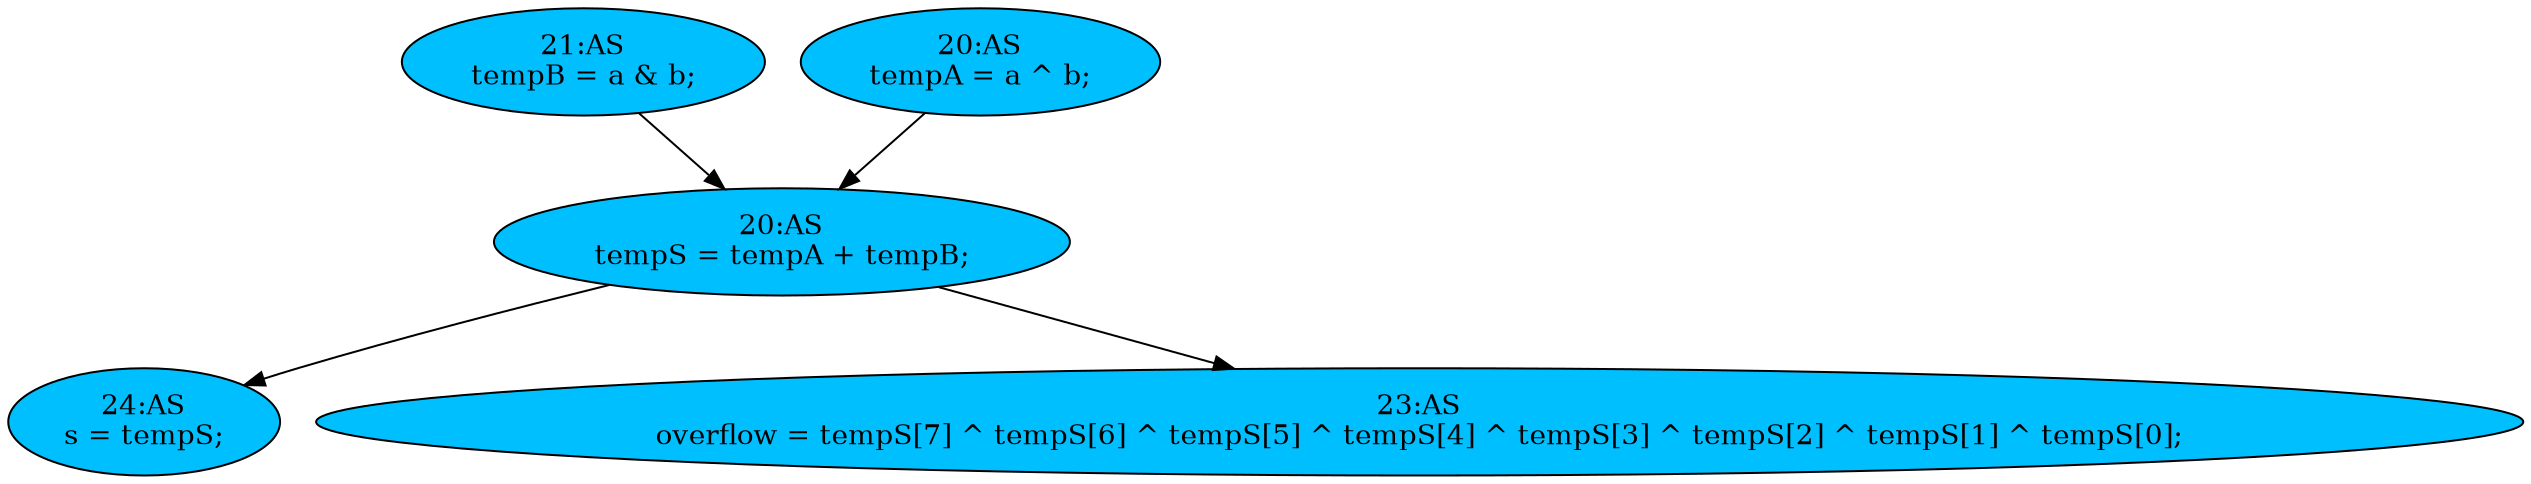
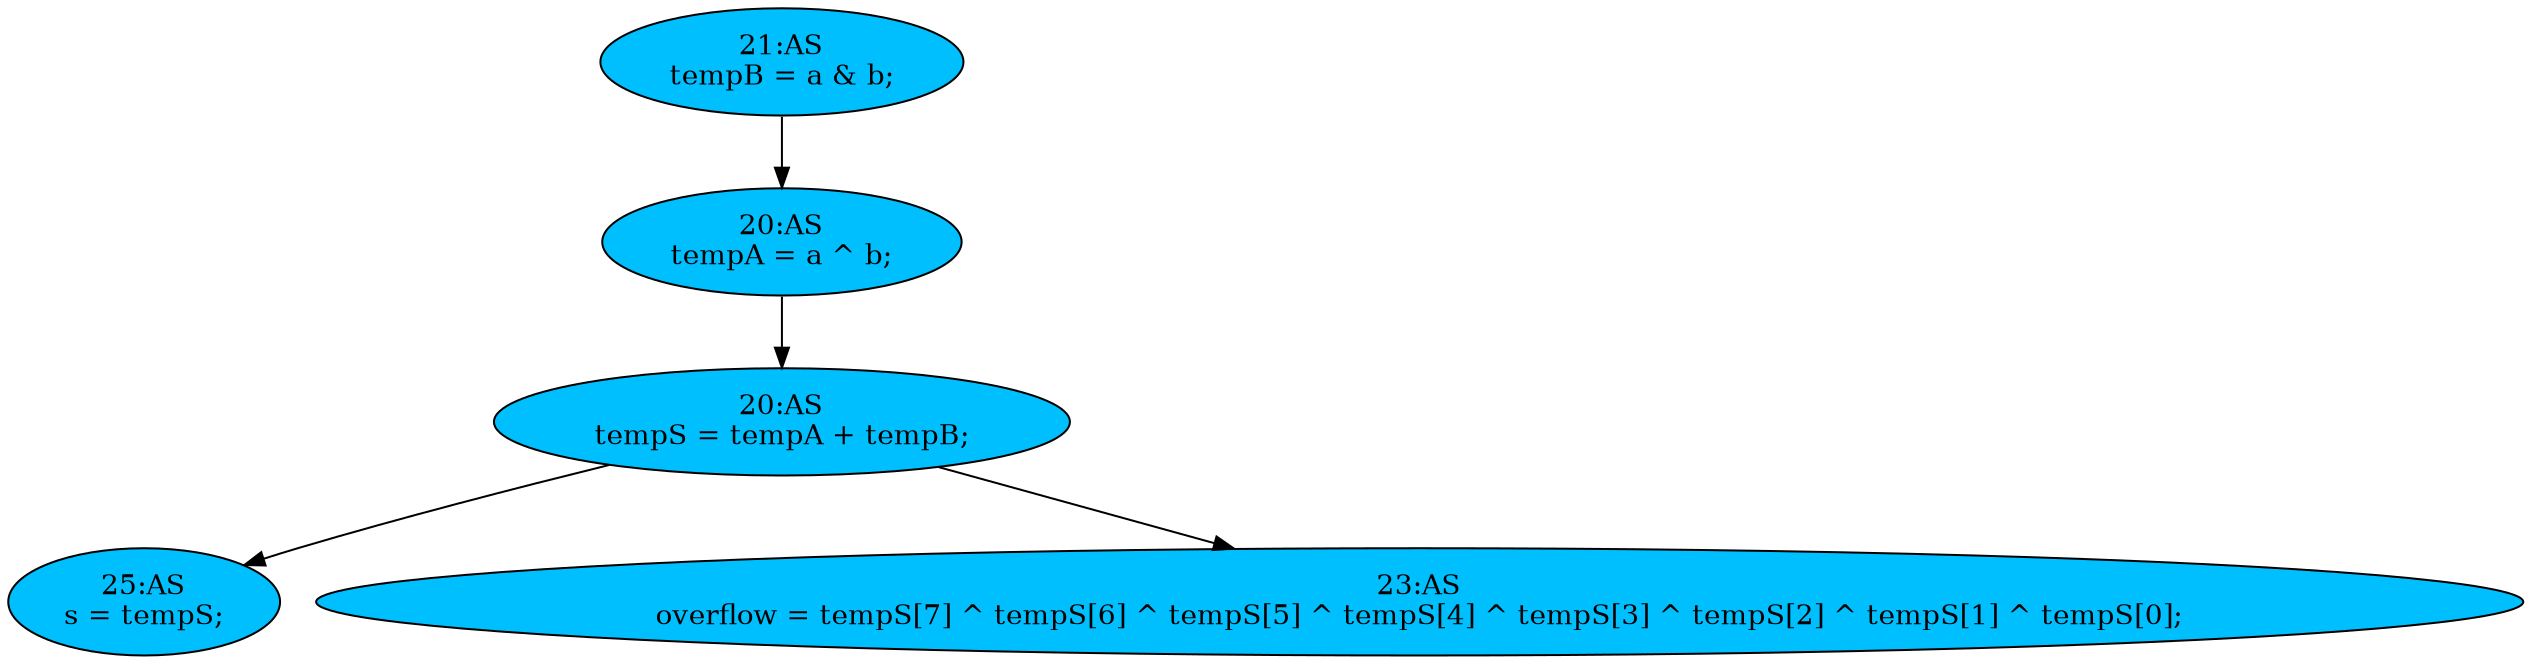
(674, 144) -> (782, 142)
(144, 422) -> (144, 602)
